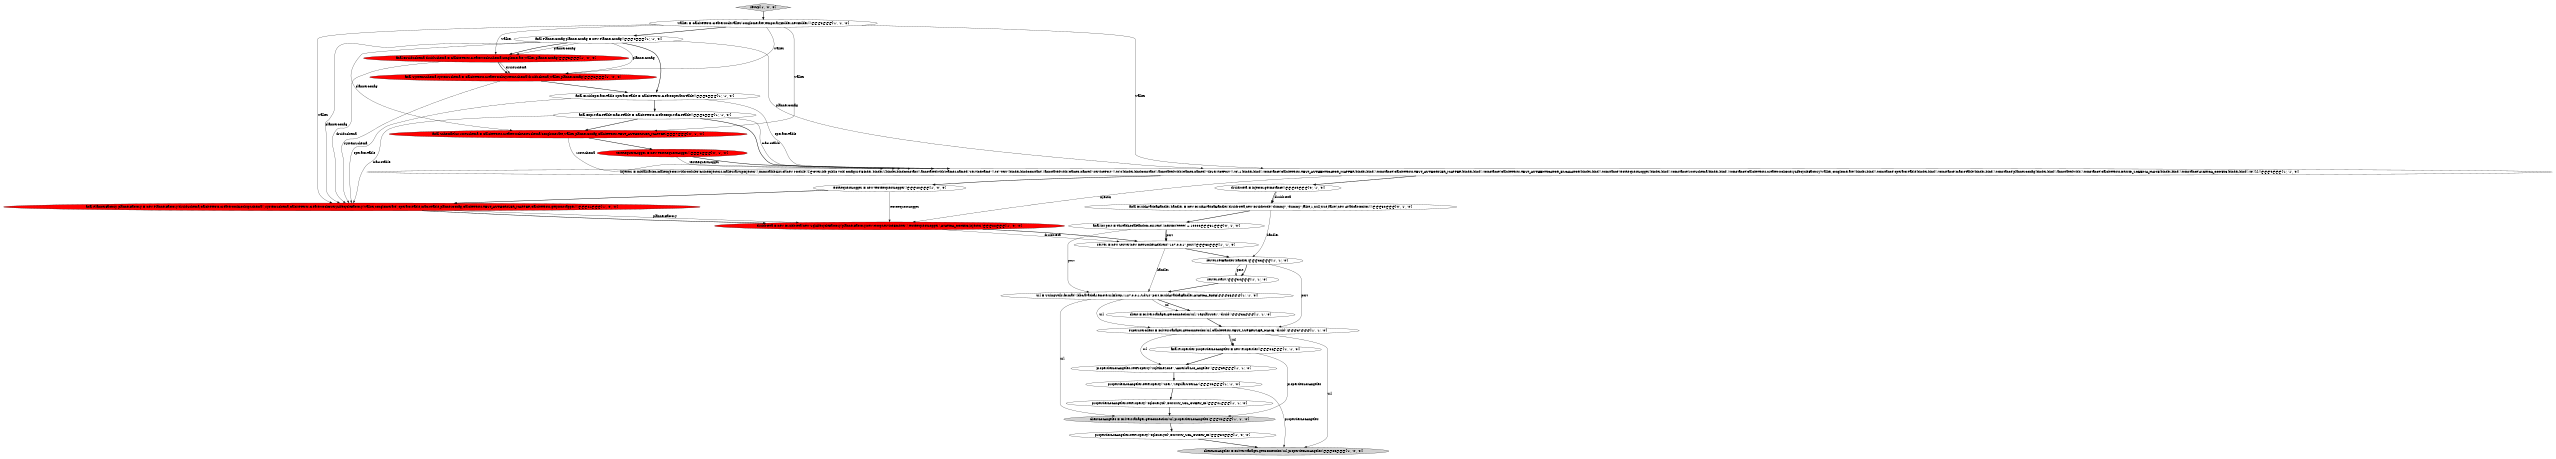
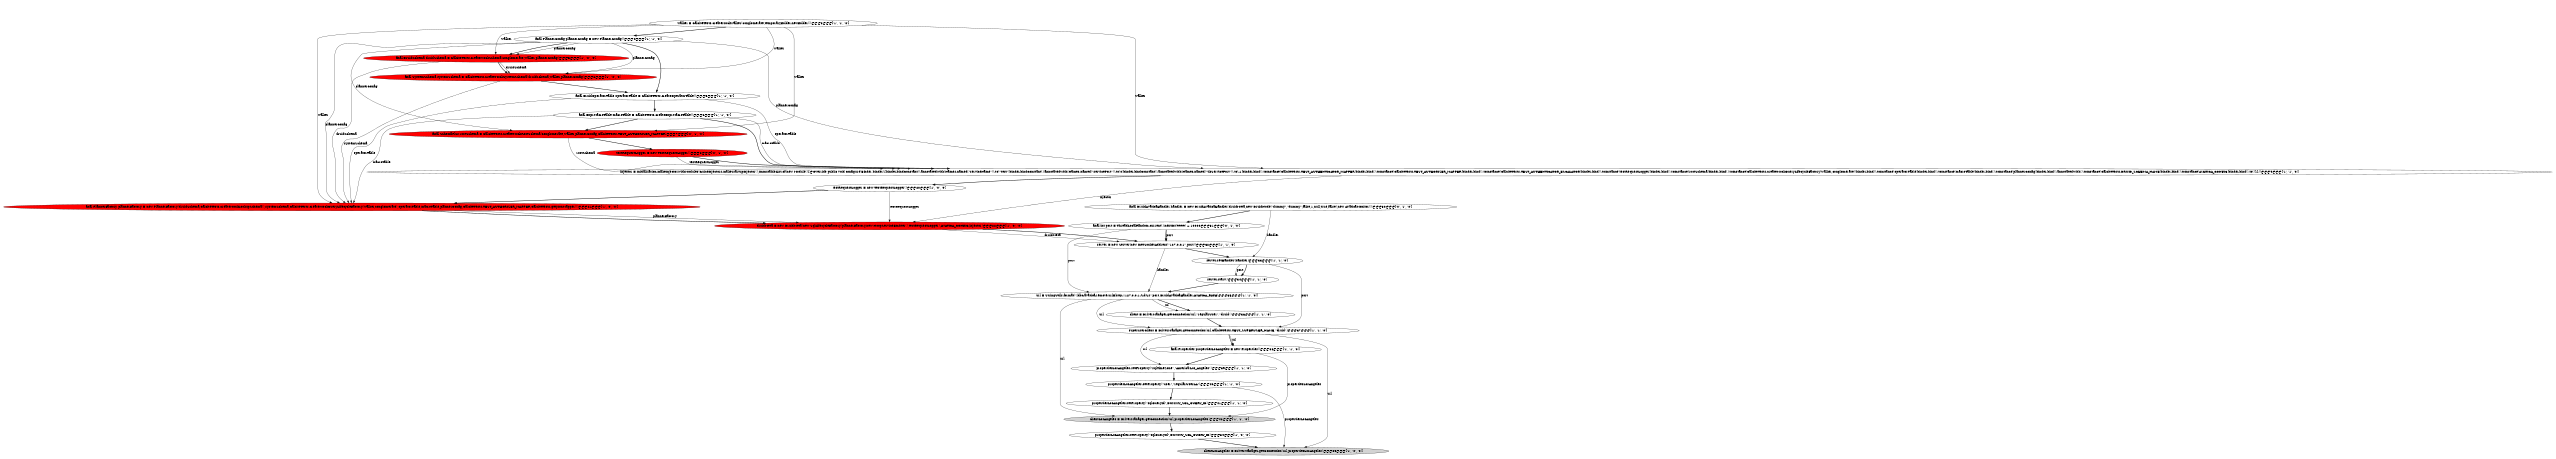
(763, 7) -> none
(1278, 188) -> none
